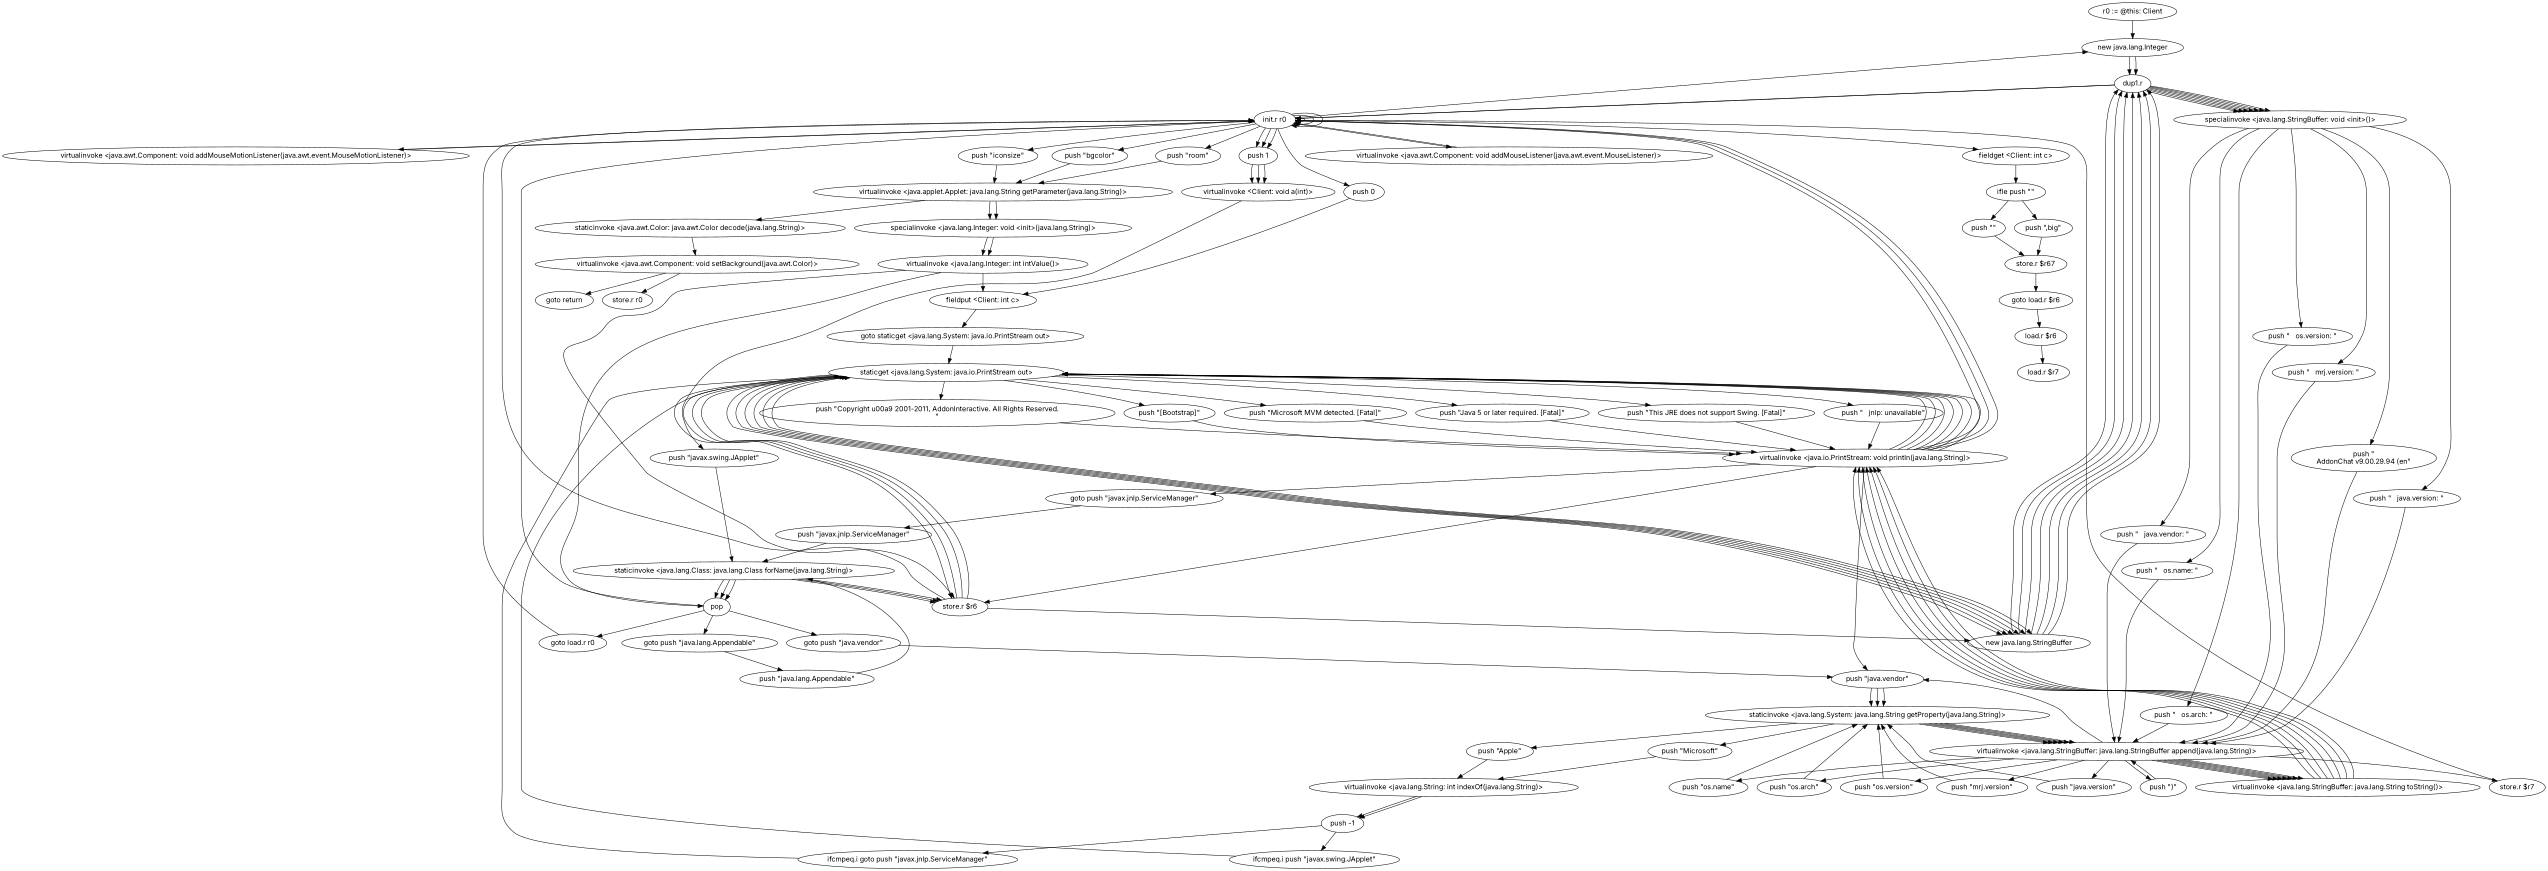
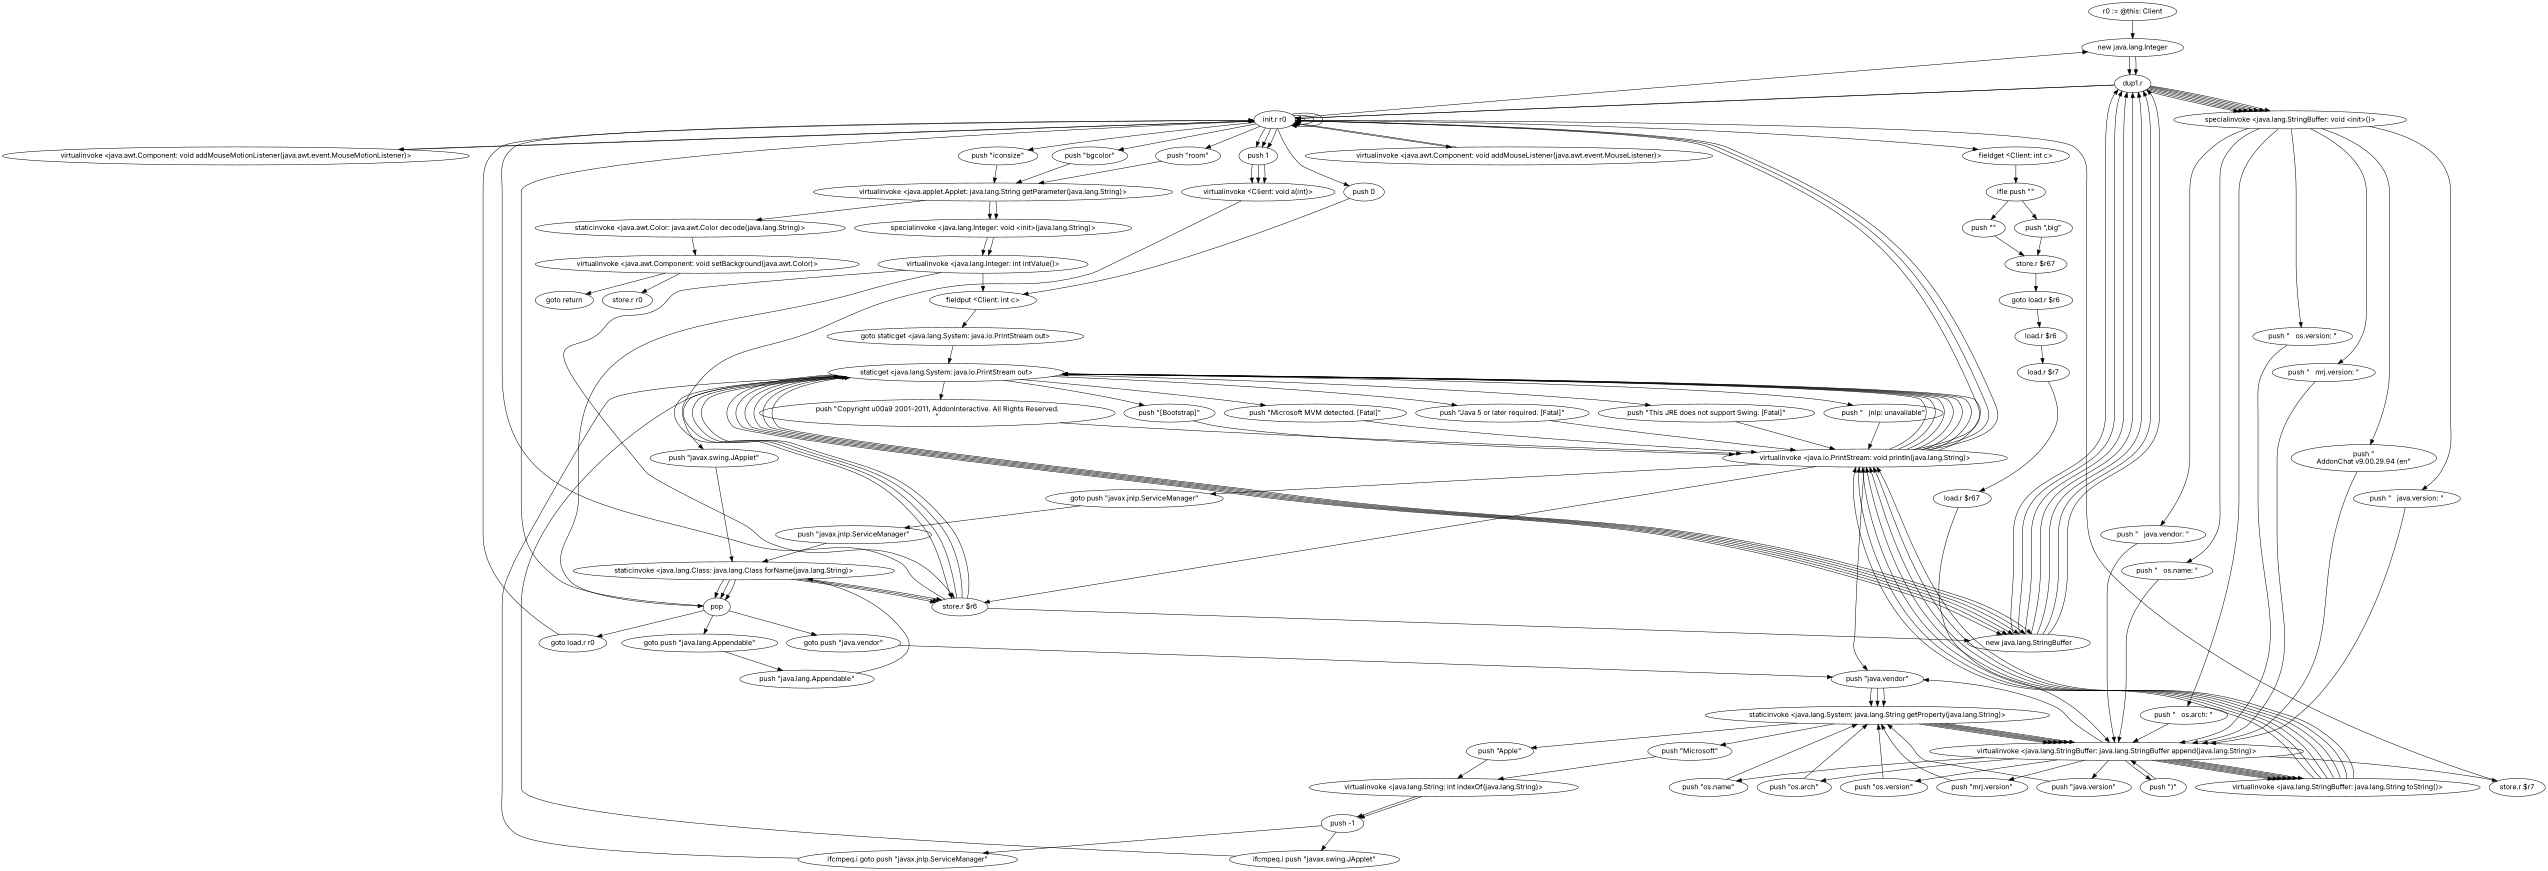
none -> (1962, 499)
